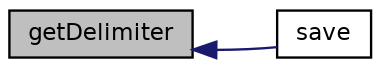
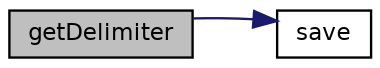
(247, 49) -> (223, 18)
